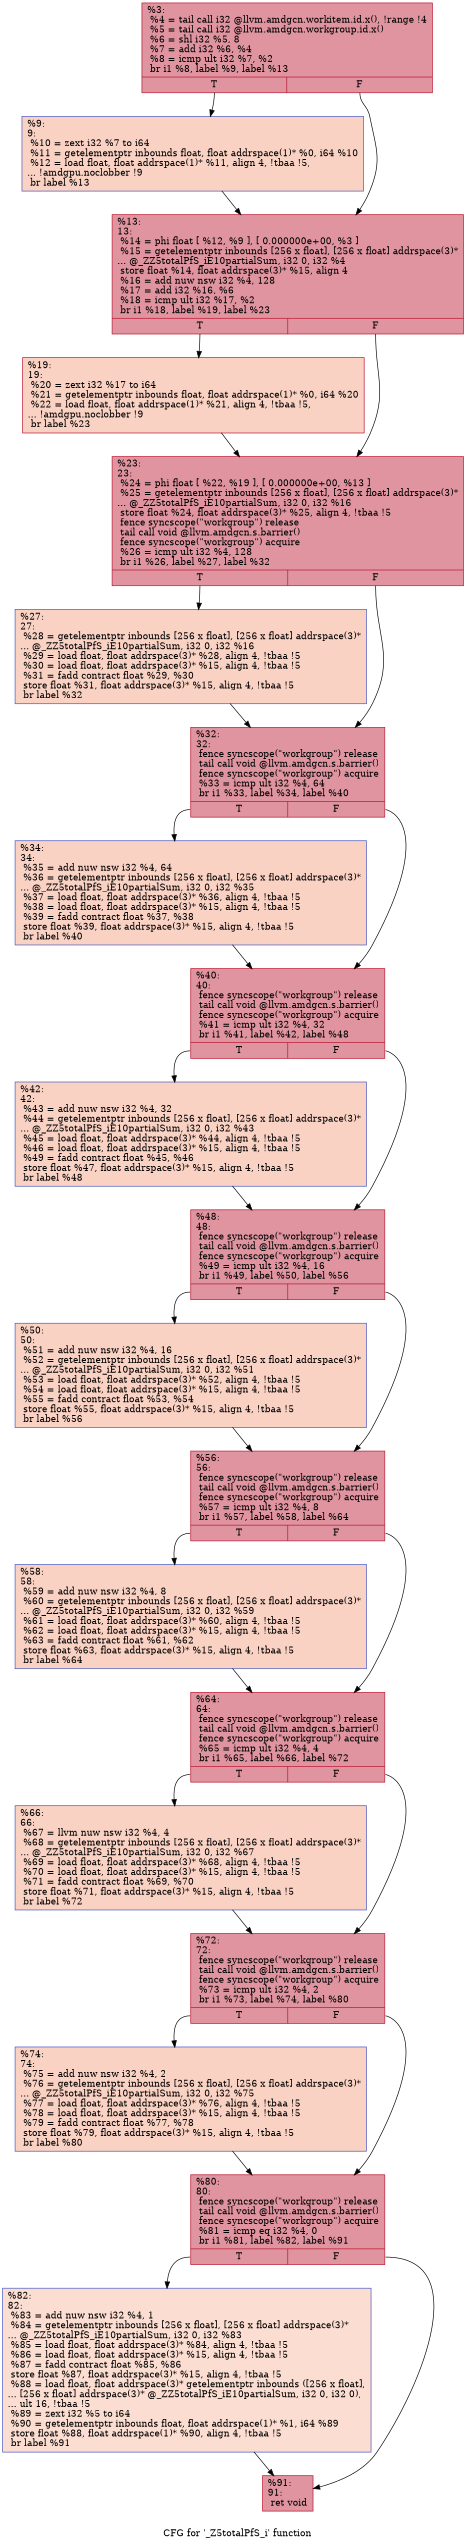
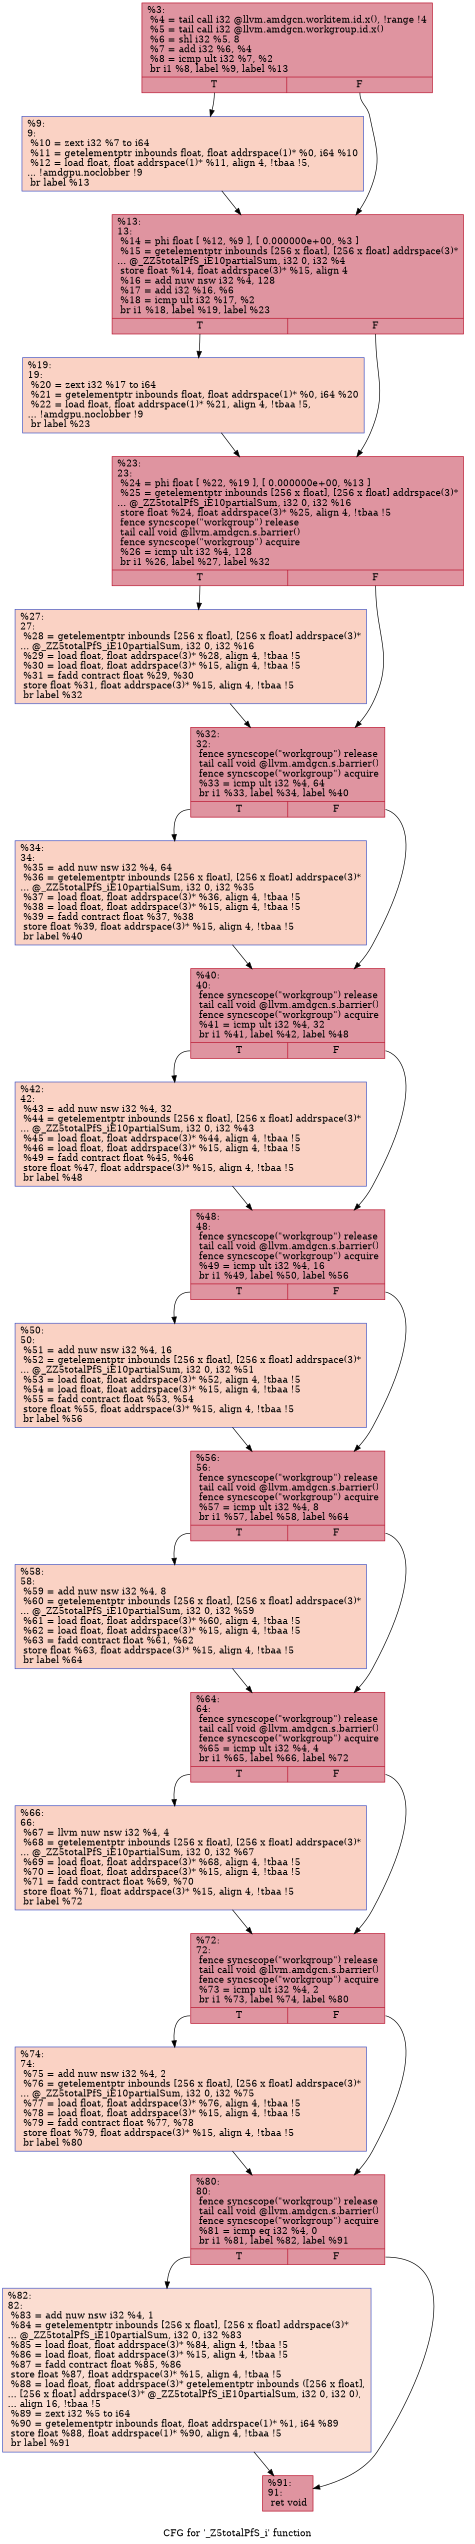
(193, 395) -> (193, 395)
(49, 2404) -> (54, 2404)
